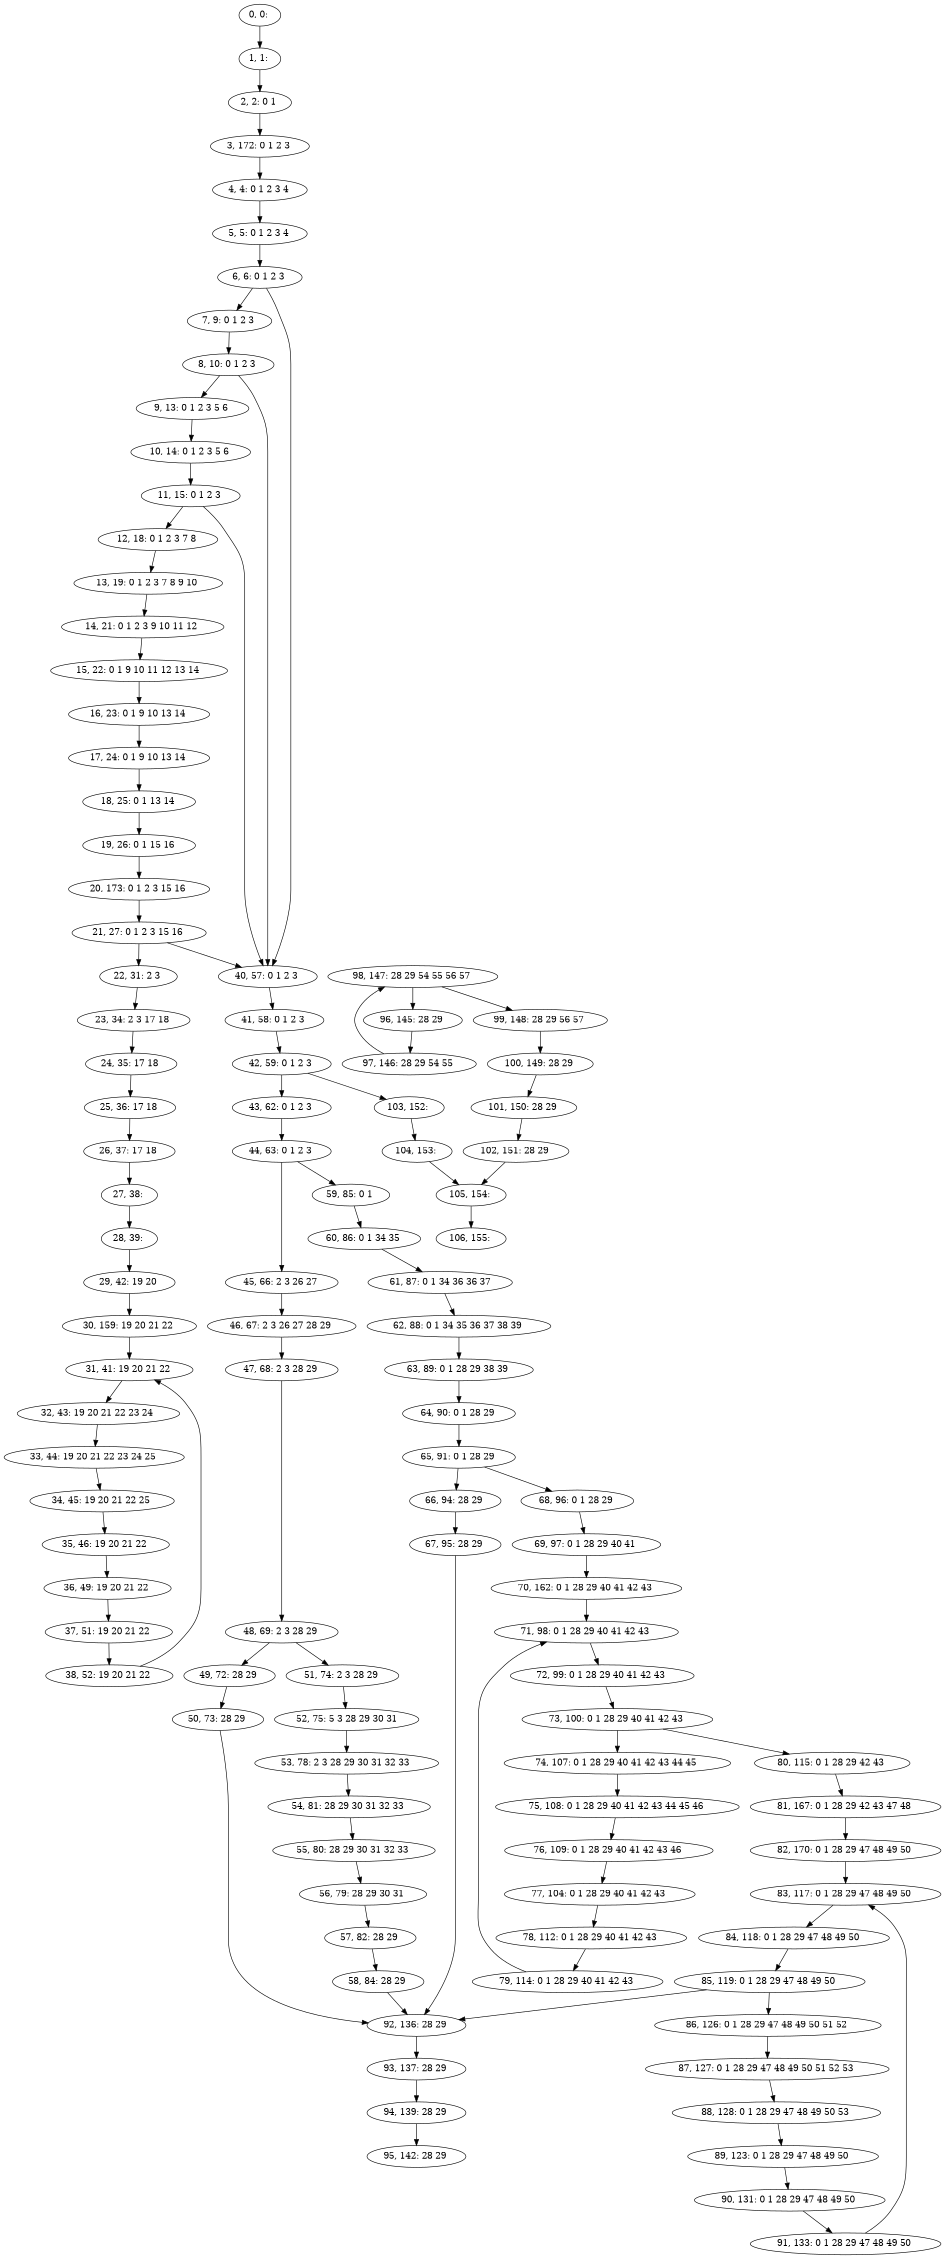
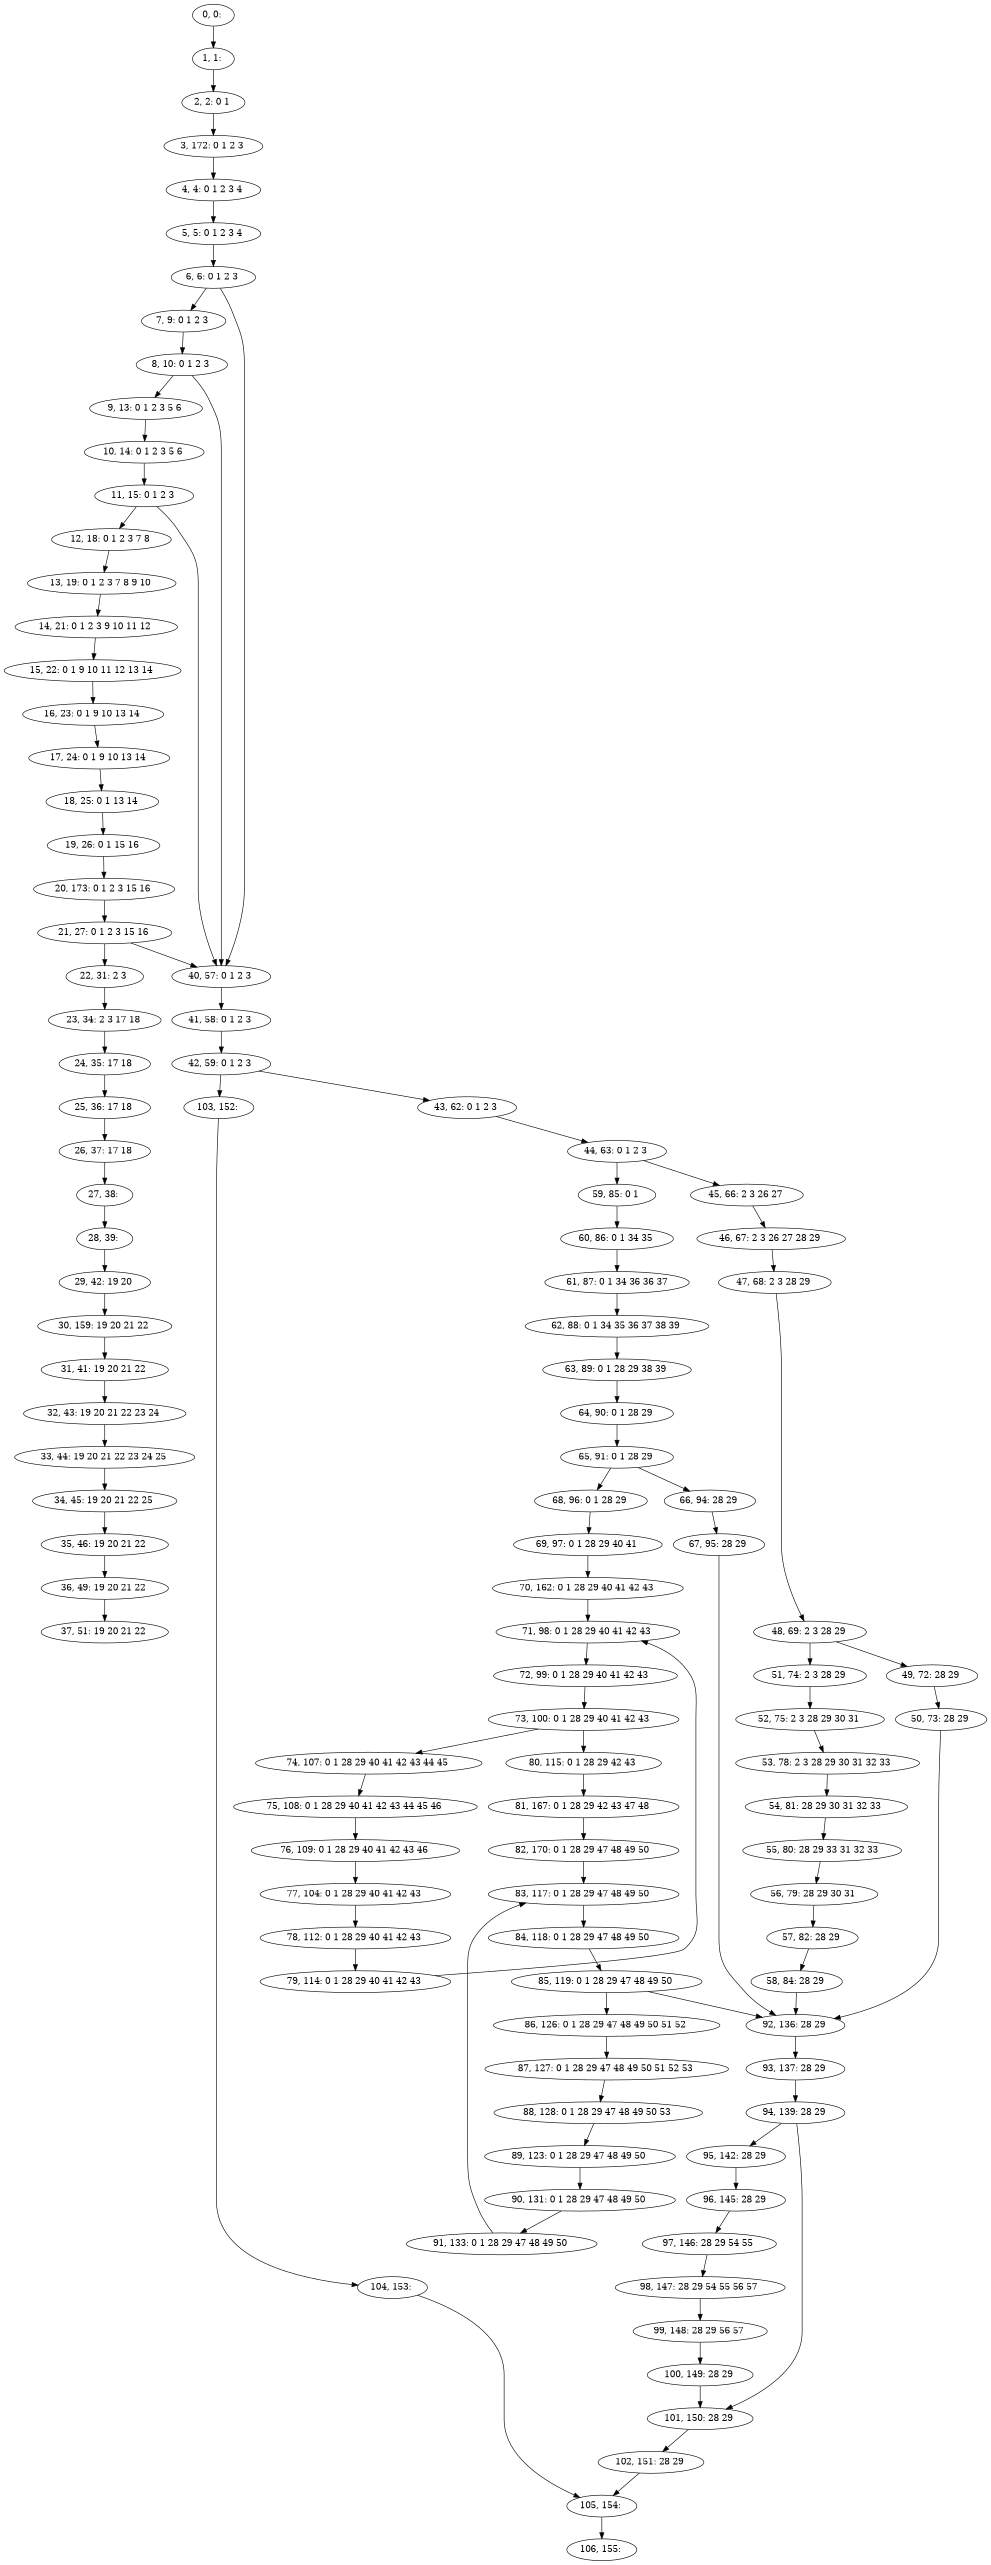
(413, 995) -> (736, 2175)
(109, 1676) -> none
(347, 1719) -> (810, 1719)
(354, 1851) -> (822, 1851)
none -> (802, 2282)
